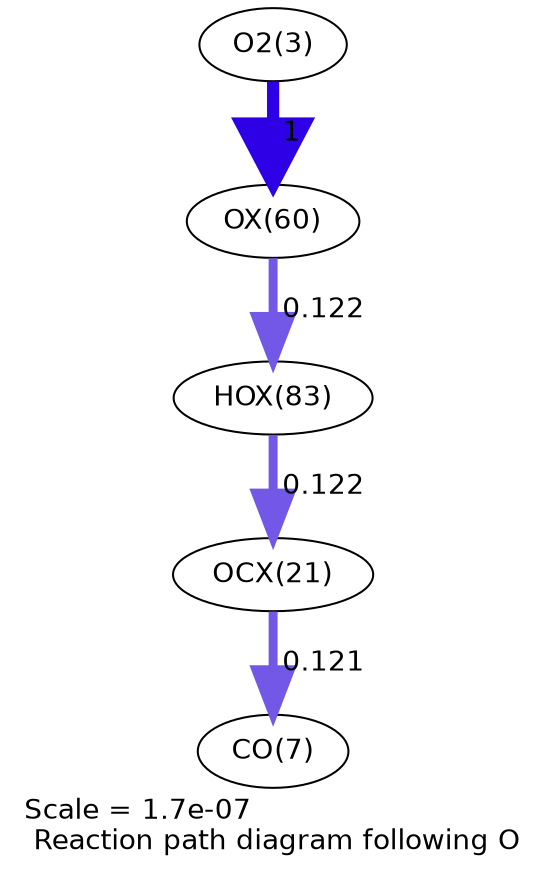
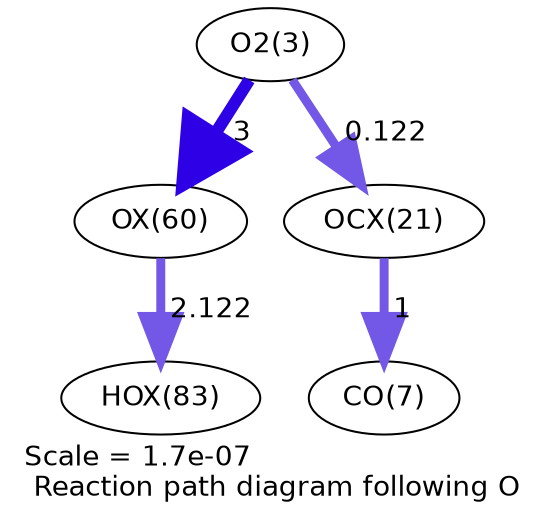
(287, 133) -> (238, 133)
(320, 310) -> (207, 310)
(273, 464) -> (315, 114)
(320, 663) -> (398, 310)
